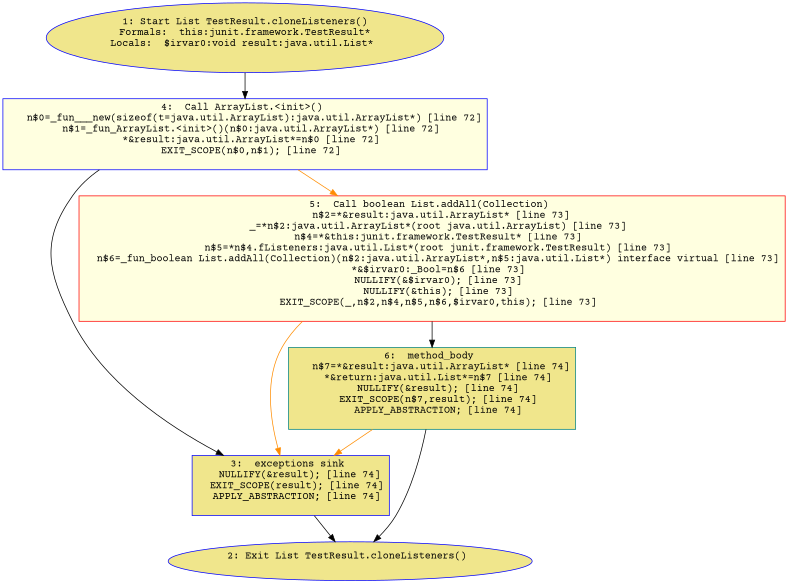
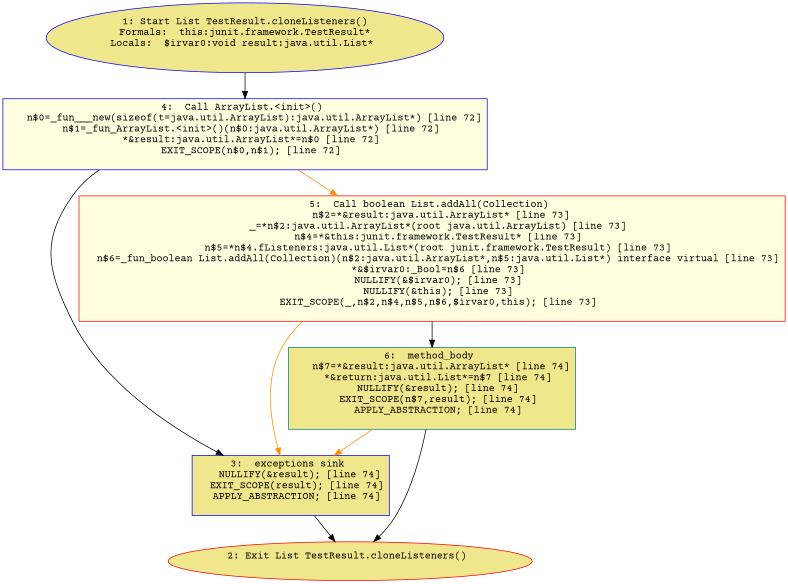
(350, 561) -> (350, 561)
